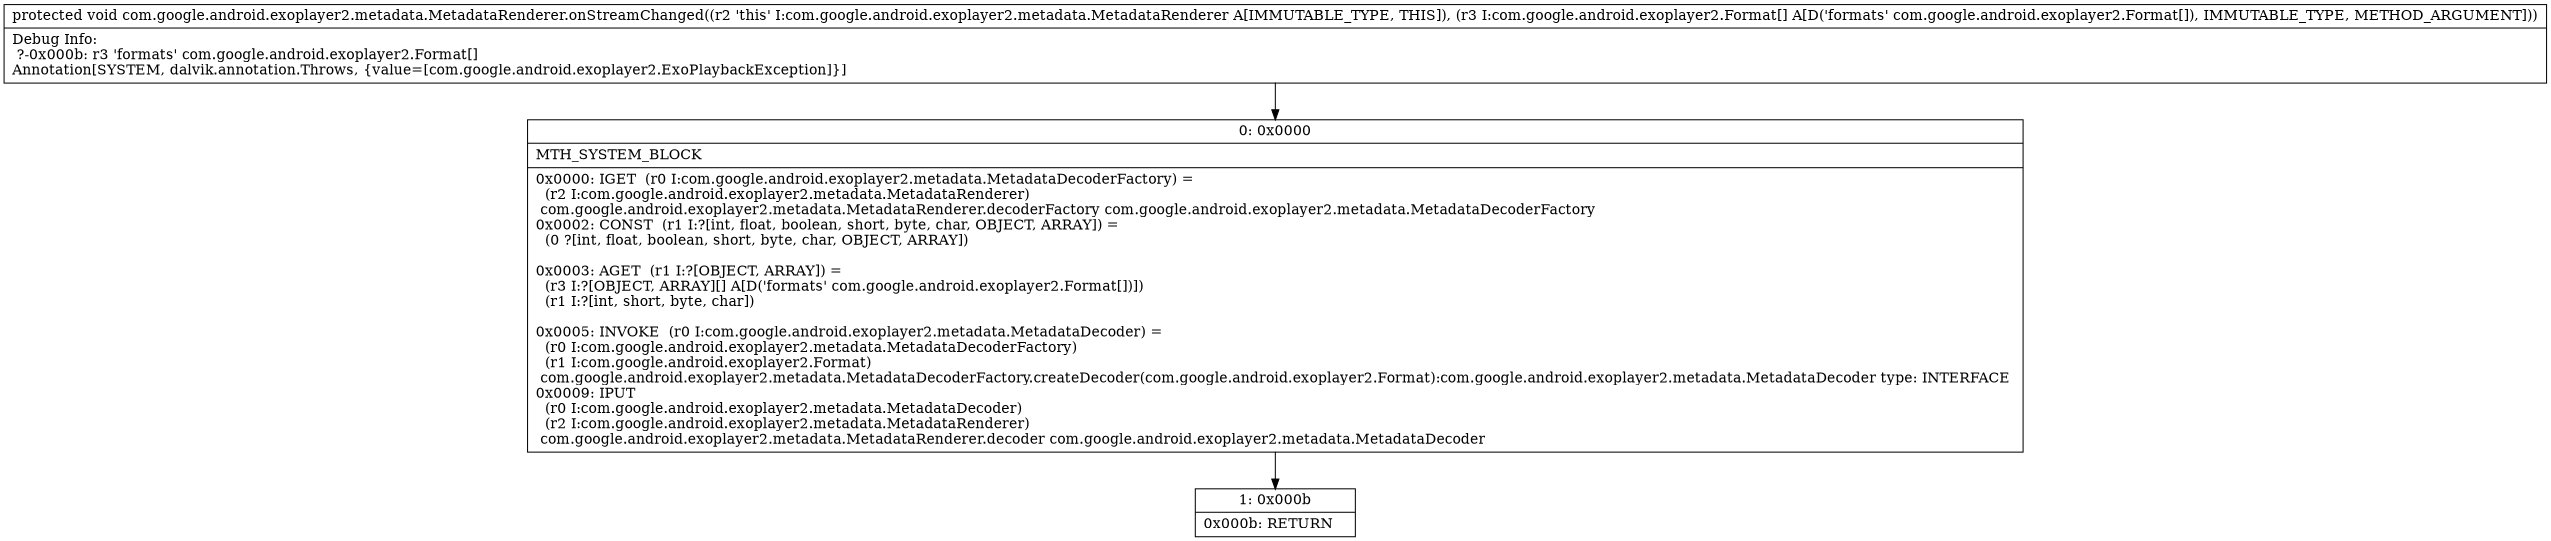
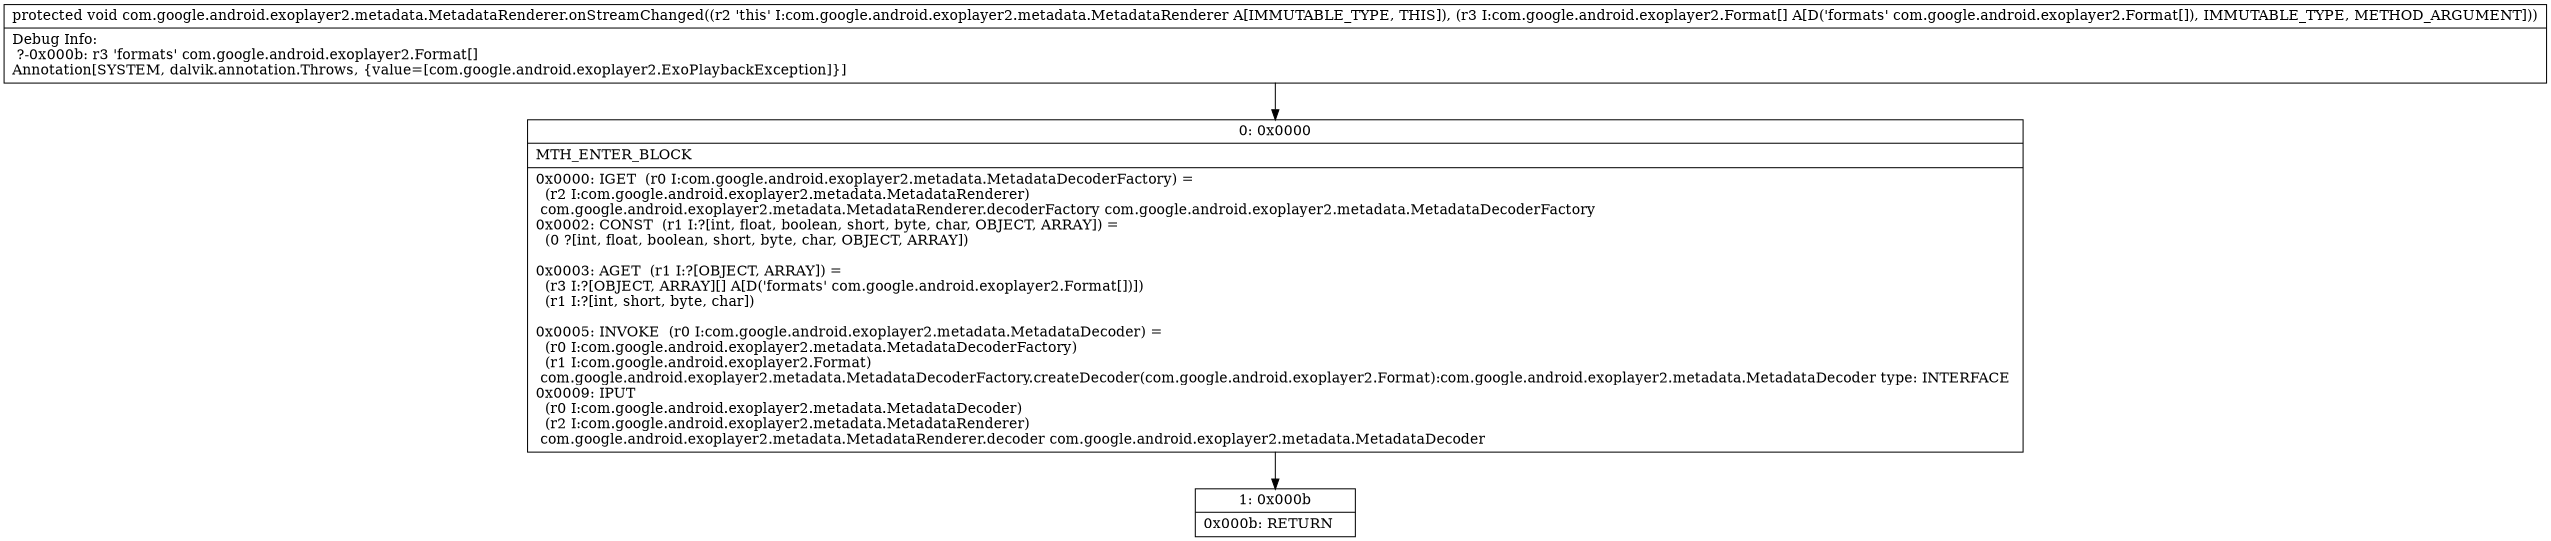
(619, 155) -> (614, 155)
